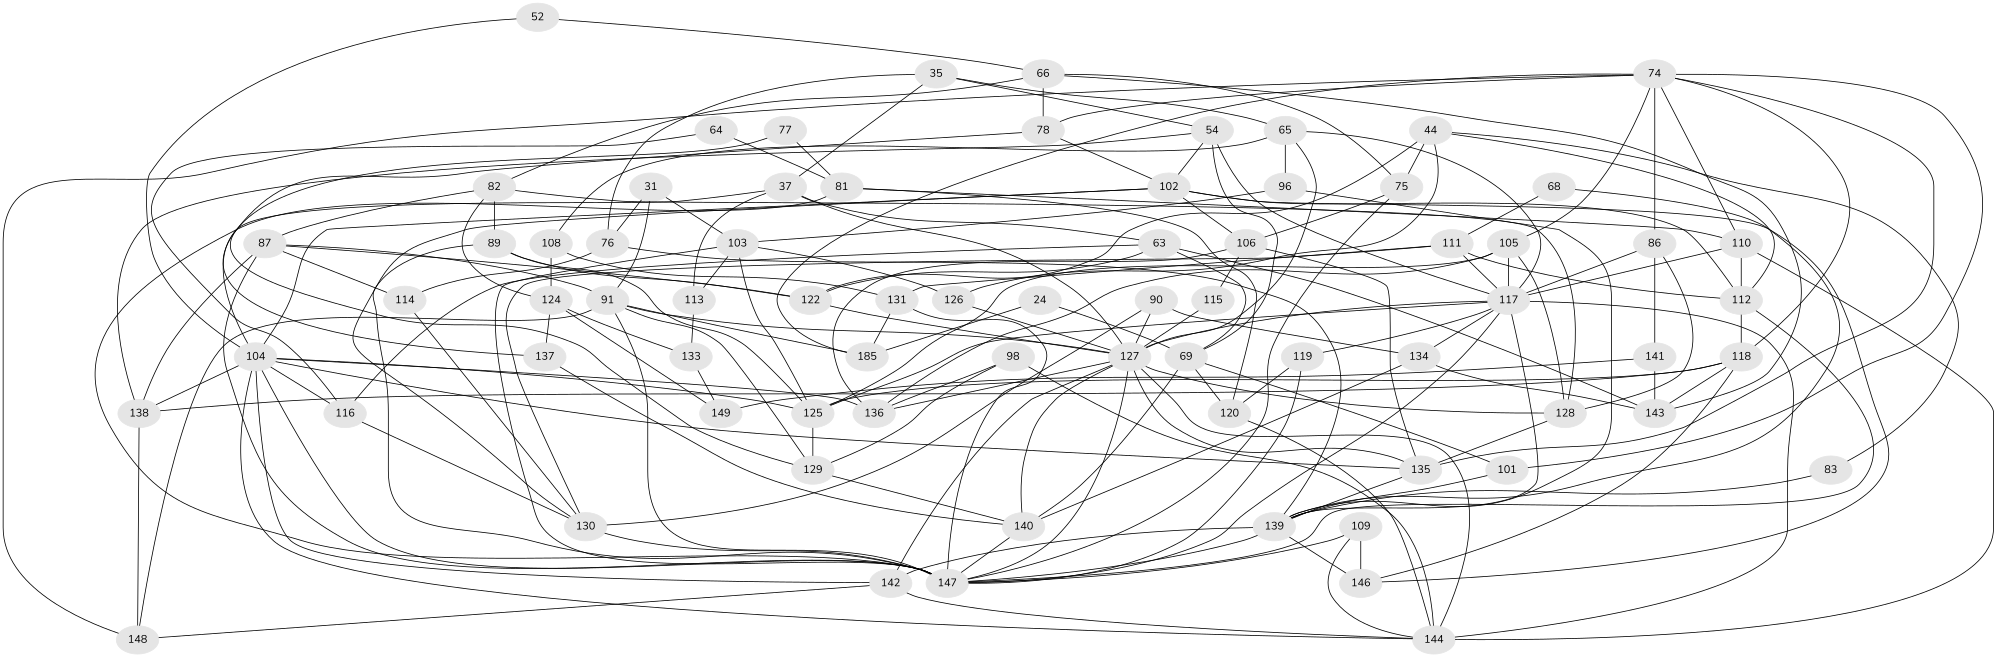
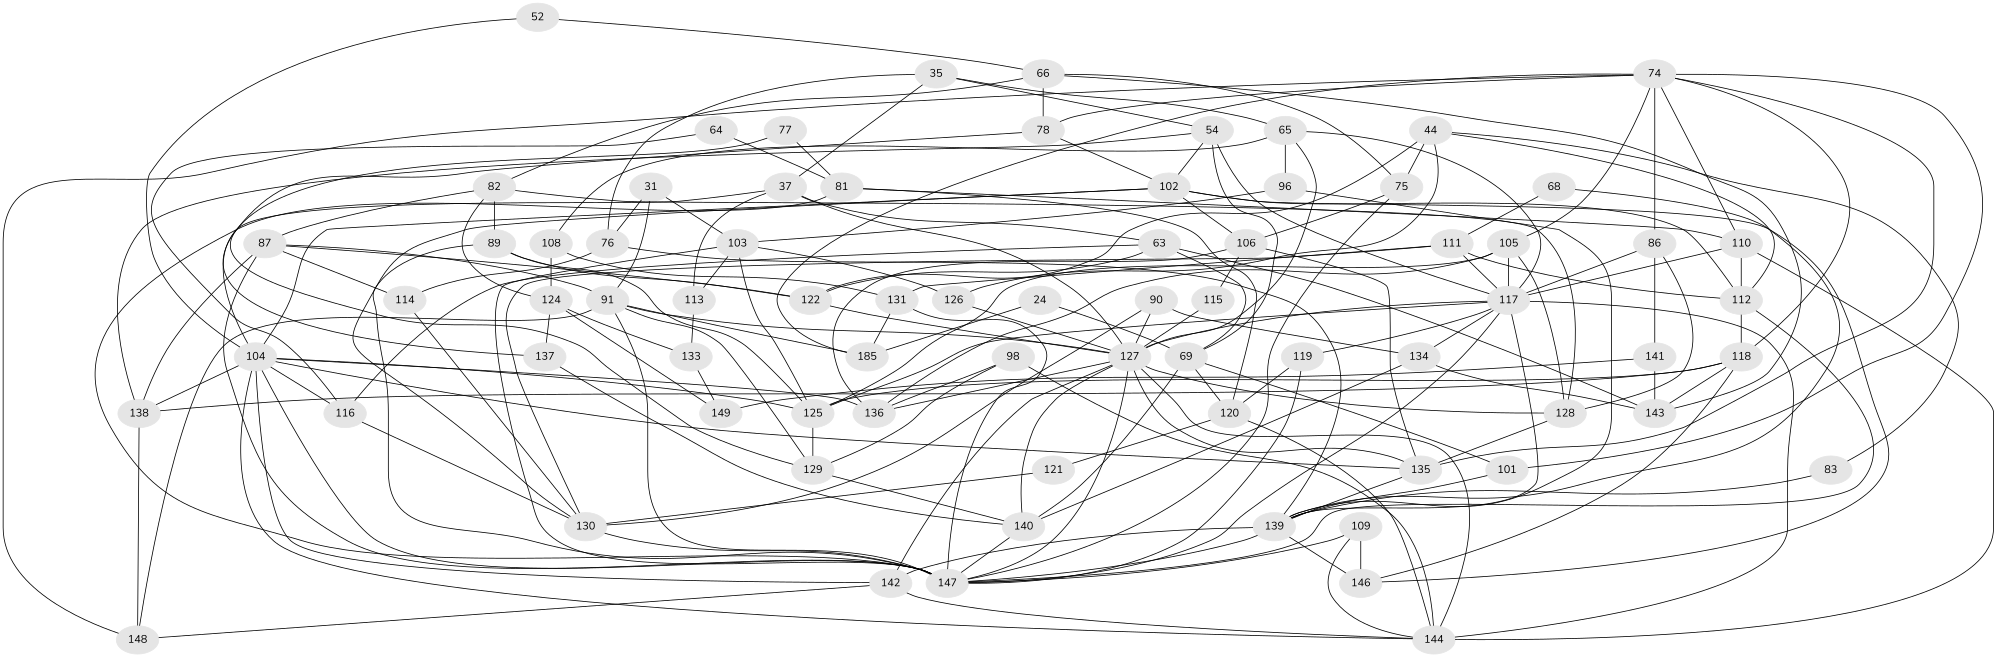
none -> (1053, 470)
